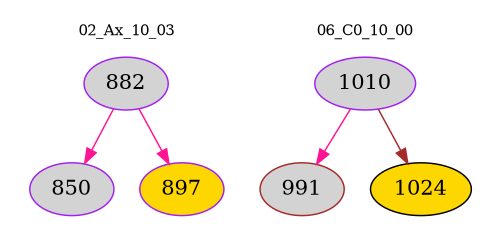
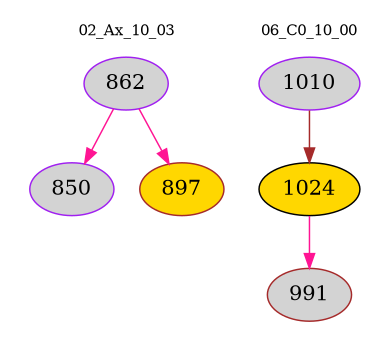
(126, 84) -> (126, 84)
(338, 130) -> (309, 235)
(182, 189) -> (182, 189)
